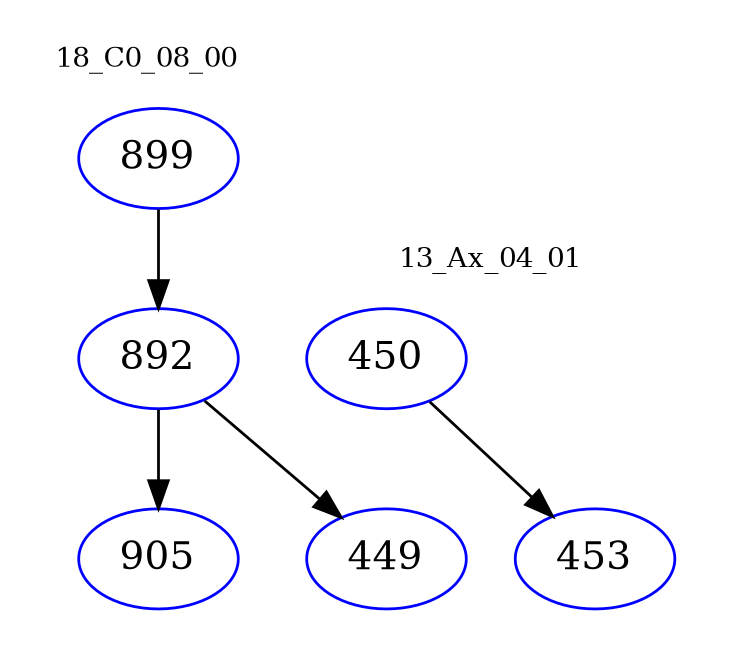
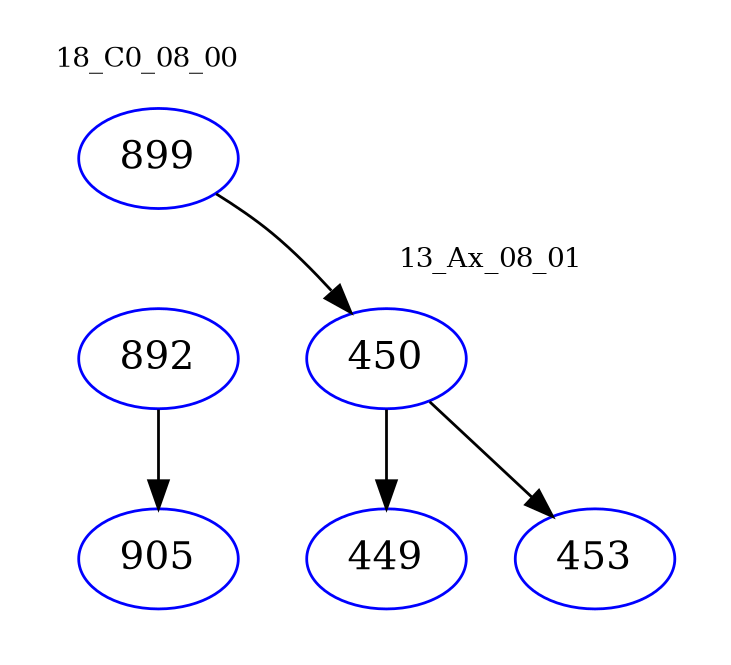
(158, 245) -> (302, 261)
(491, 260) -> (491, 260)
(242, 433) -> (386, 445)
